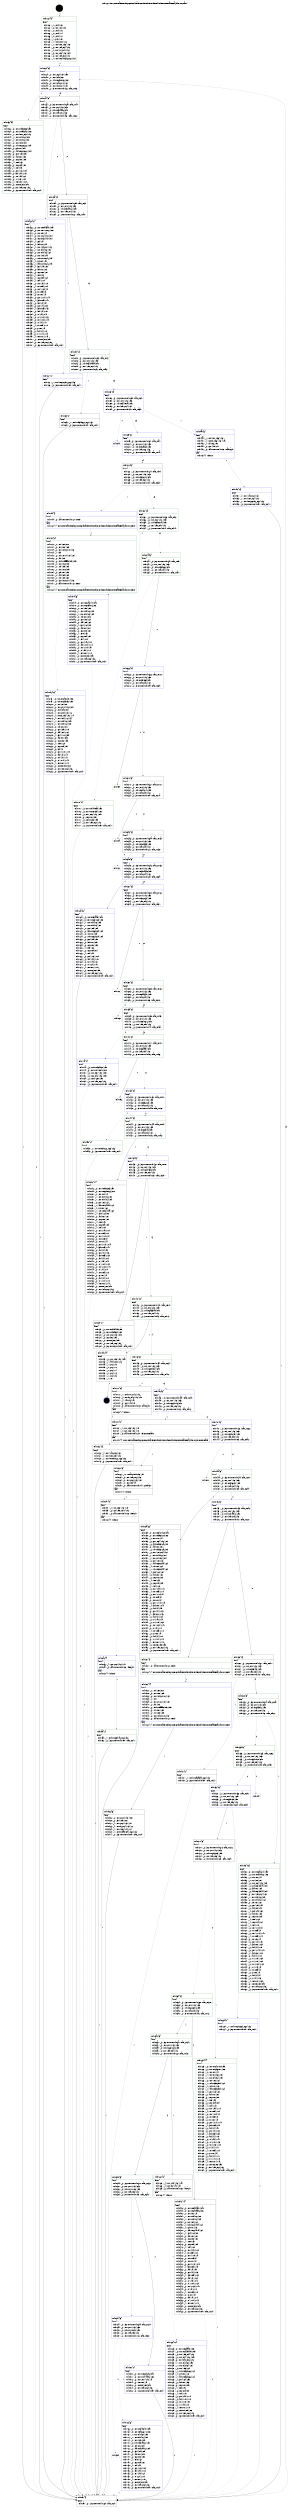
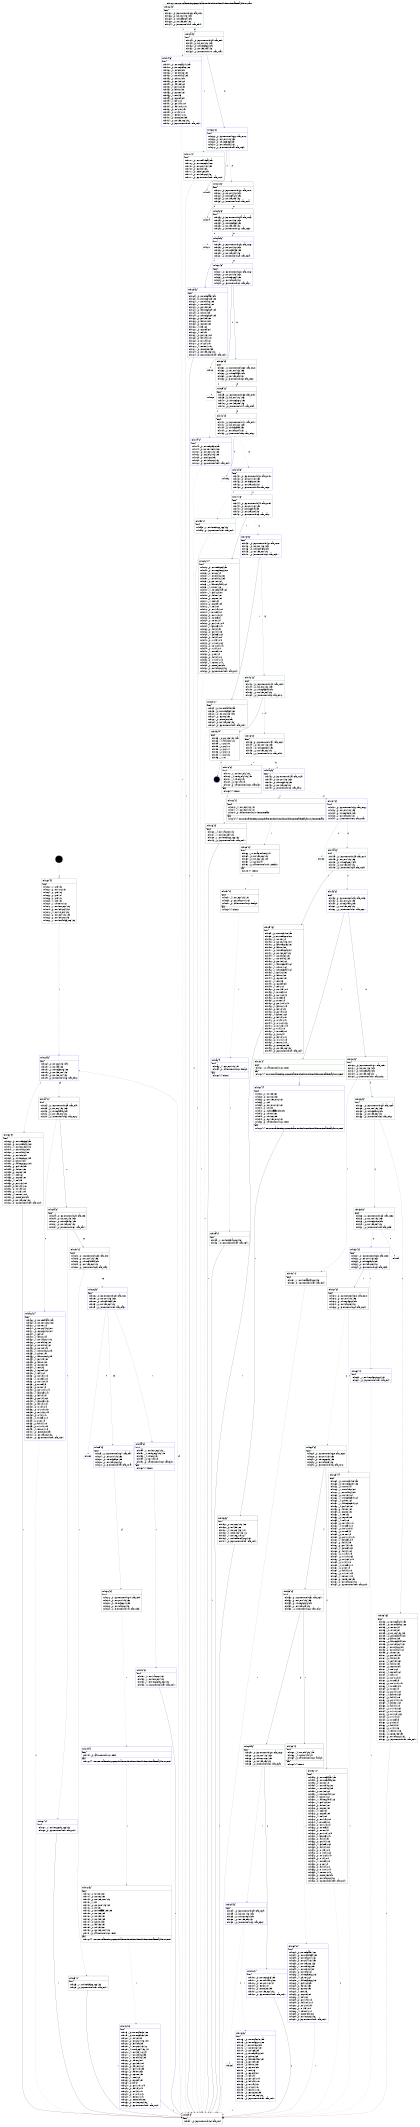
(150, 497) -> none
